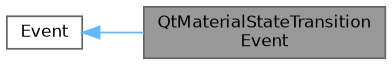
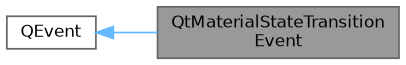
(45, 33) -> (51, 33)
